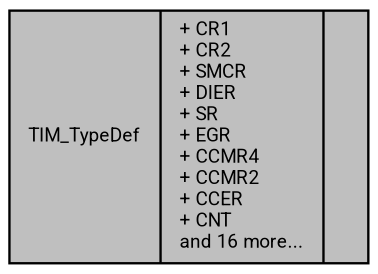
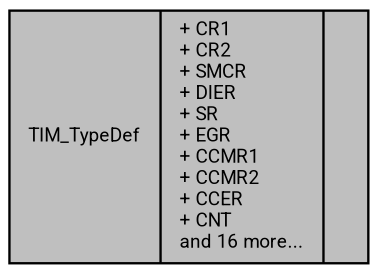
(220, 157) -> (220, 157)
